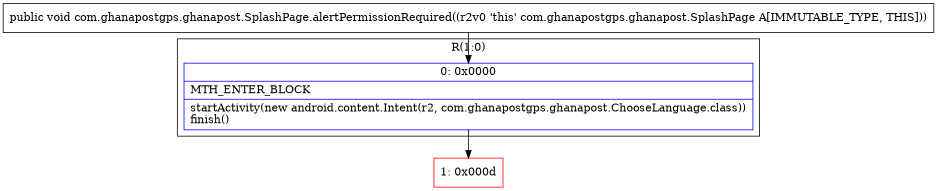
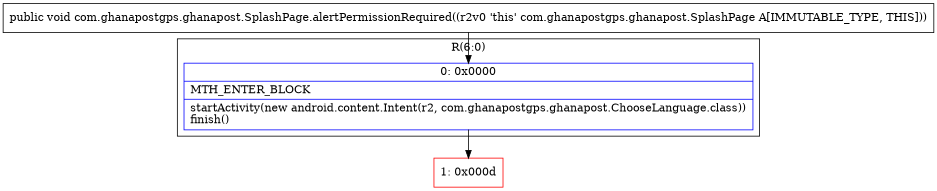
(468, 48) -> (468, 48)
